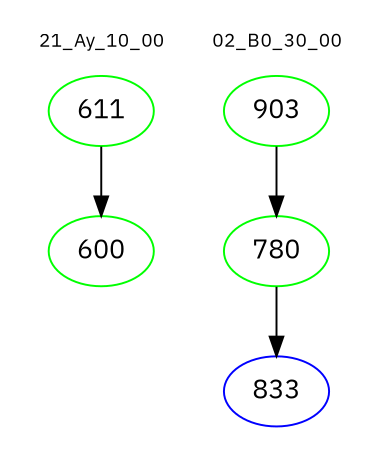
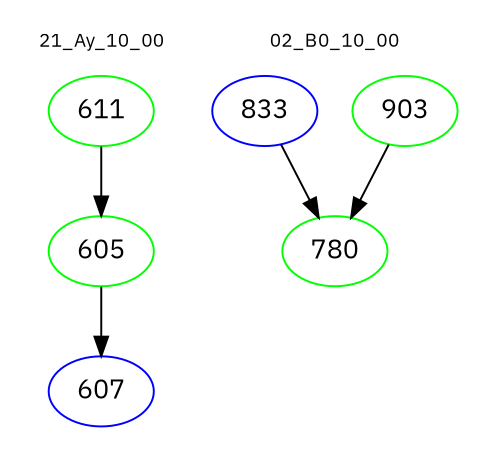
(277, 42) -> (335, 42)
(101, 251) -> (101, 251)
(277, 312) -> (295, 172)
none -> (101, 391)
